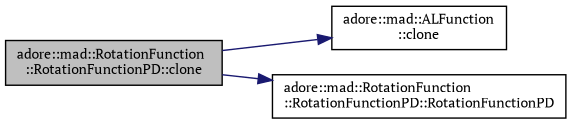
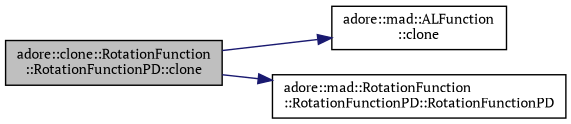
(114, 63) -> (114, 63)
